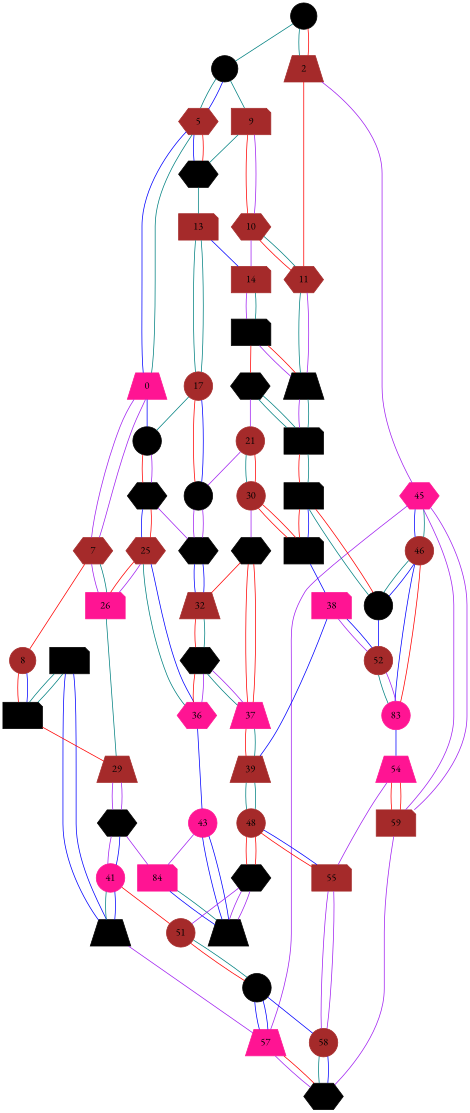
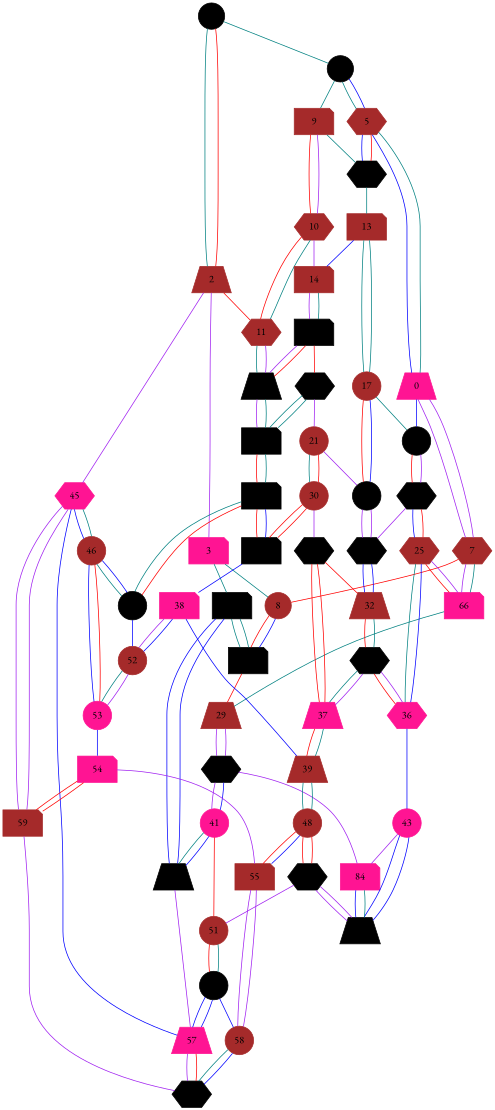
none -> (209, 551)
(105, 606) -> (464, 606)
(396, 715) -> (97, 715)
(291, 744) -> (59, 787)
(396, 769) -> (97, 769)
